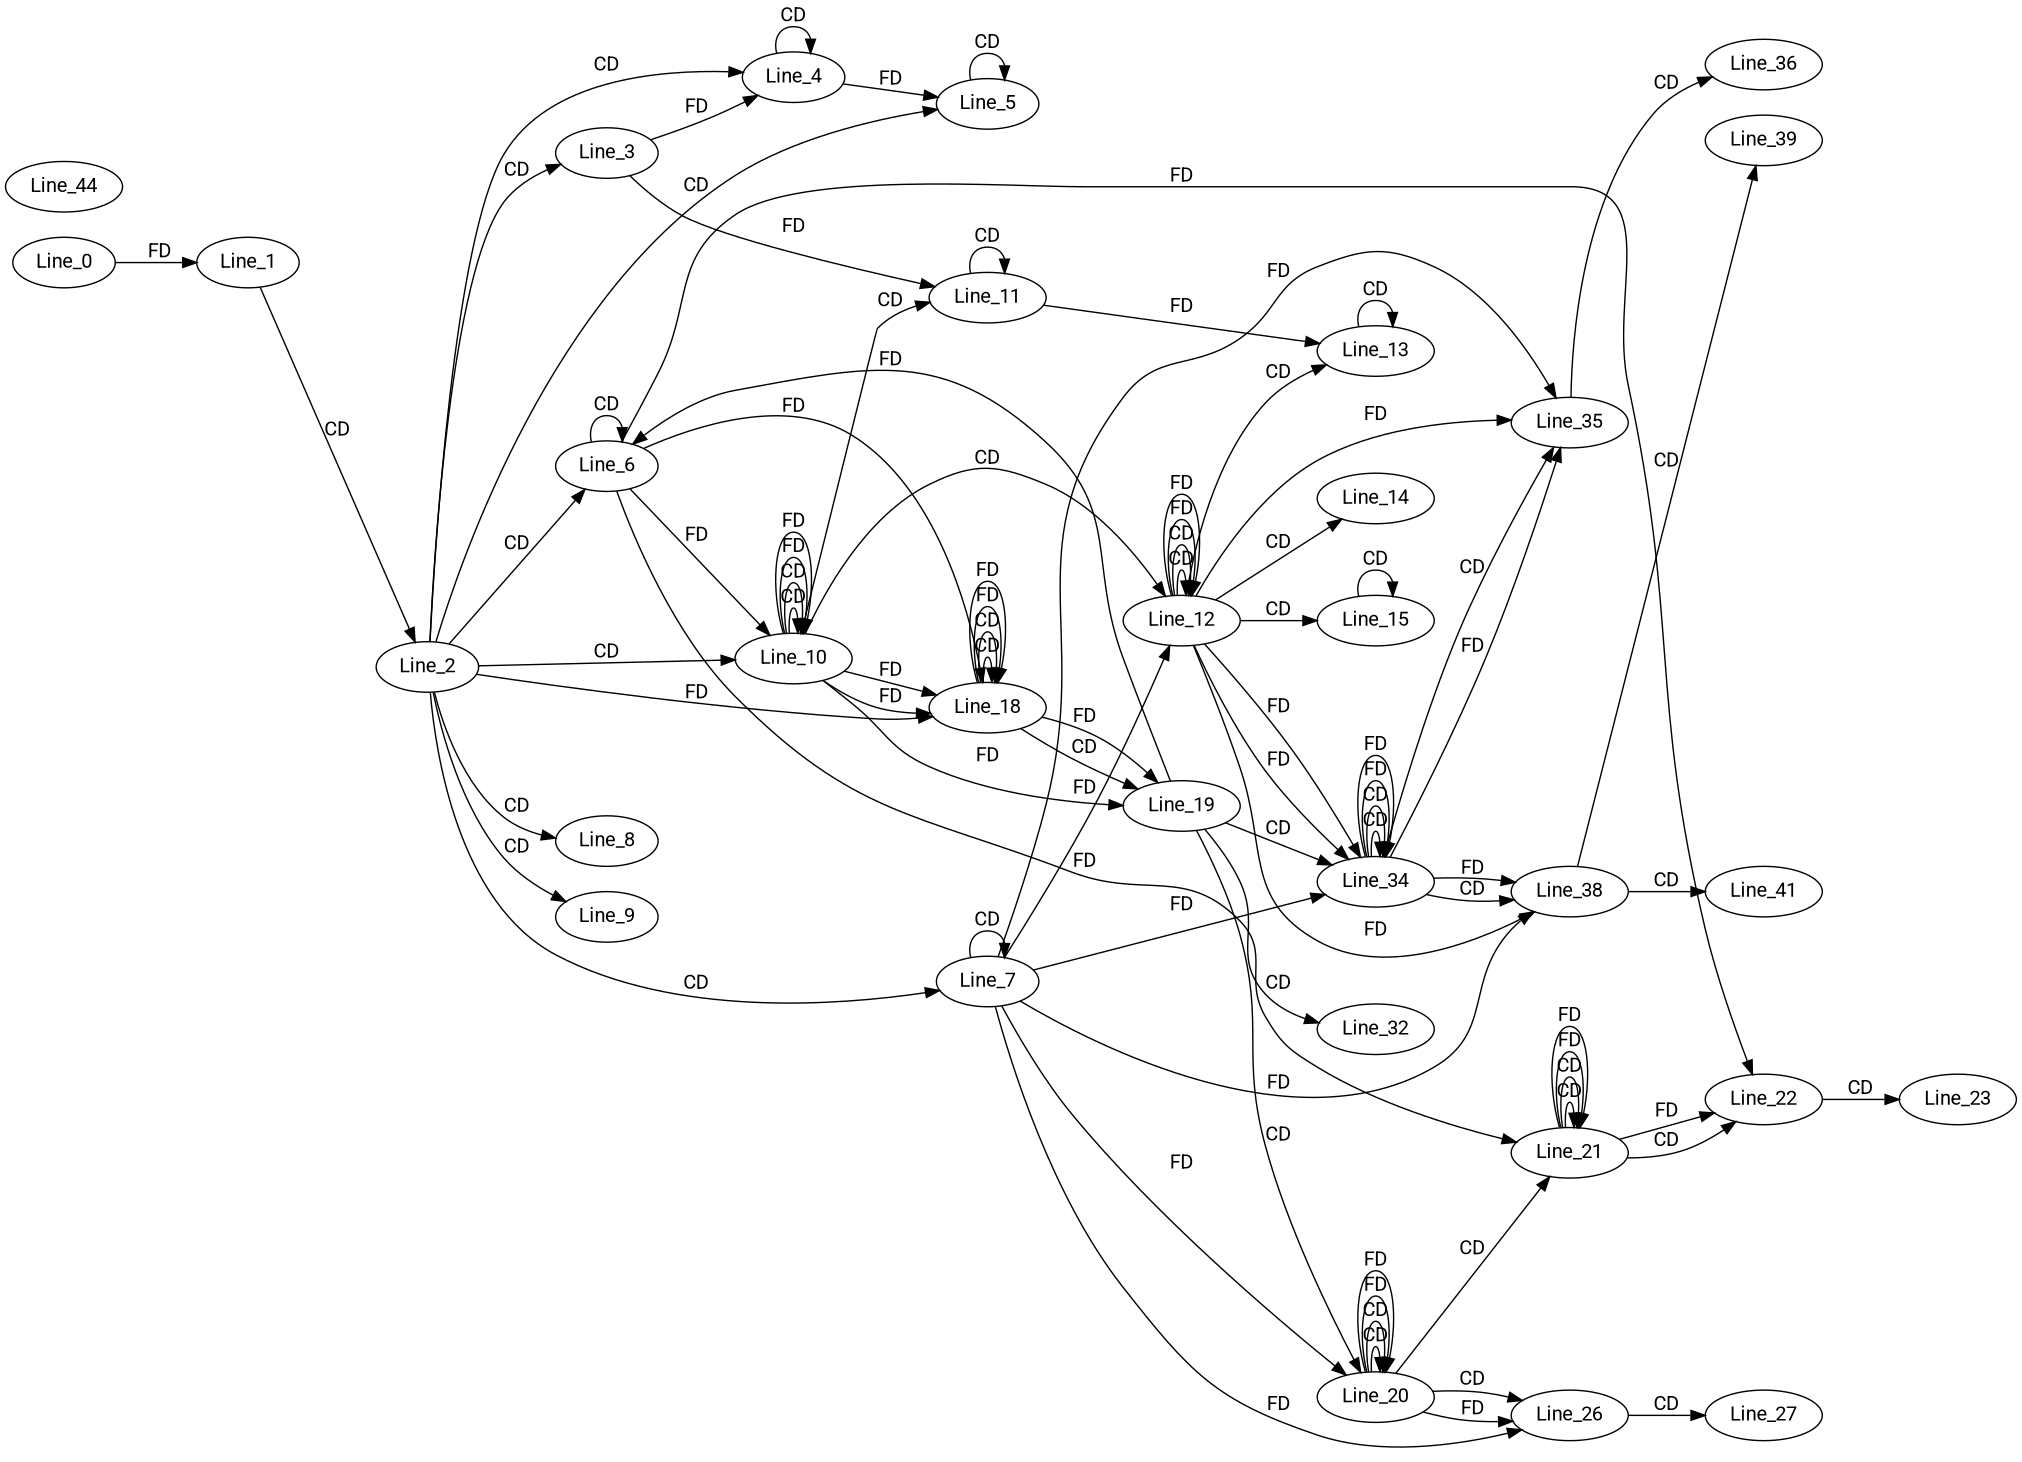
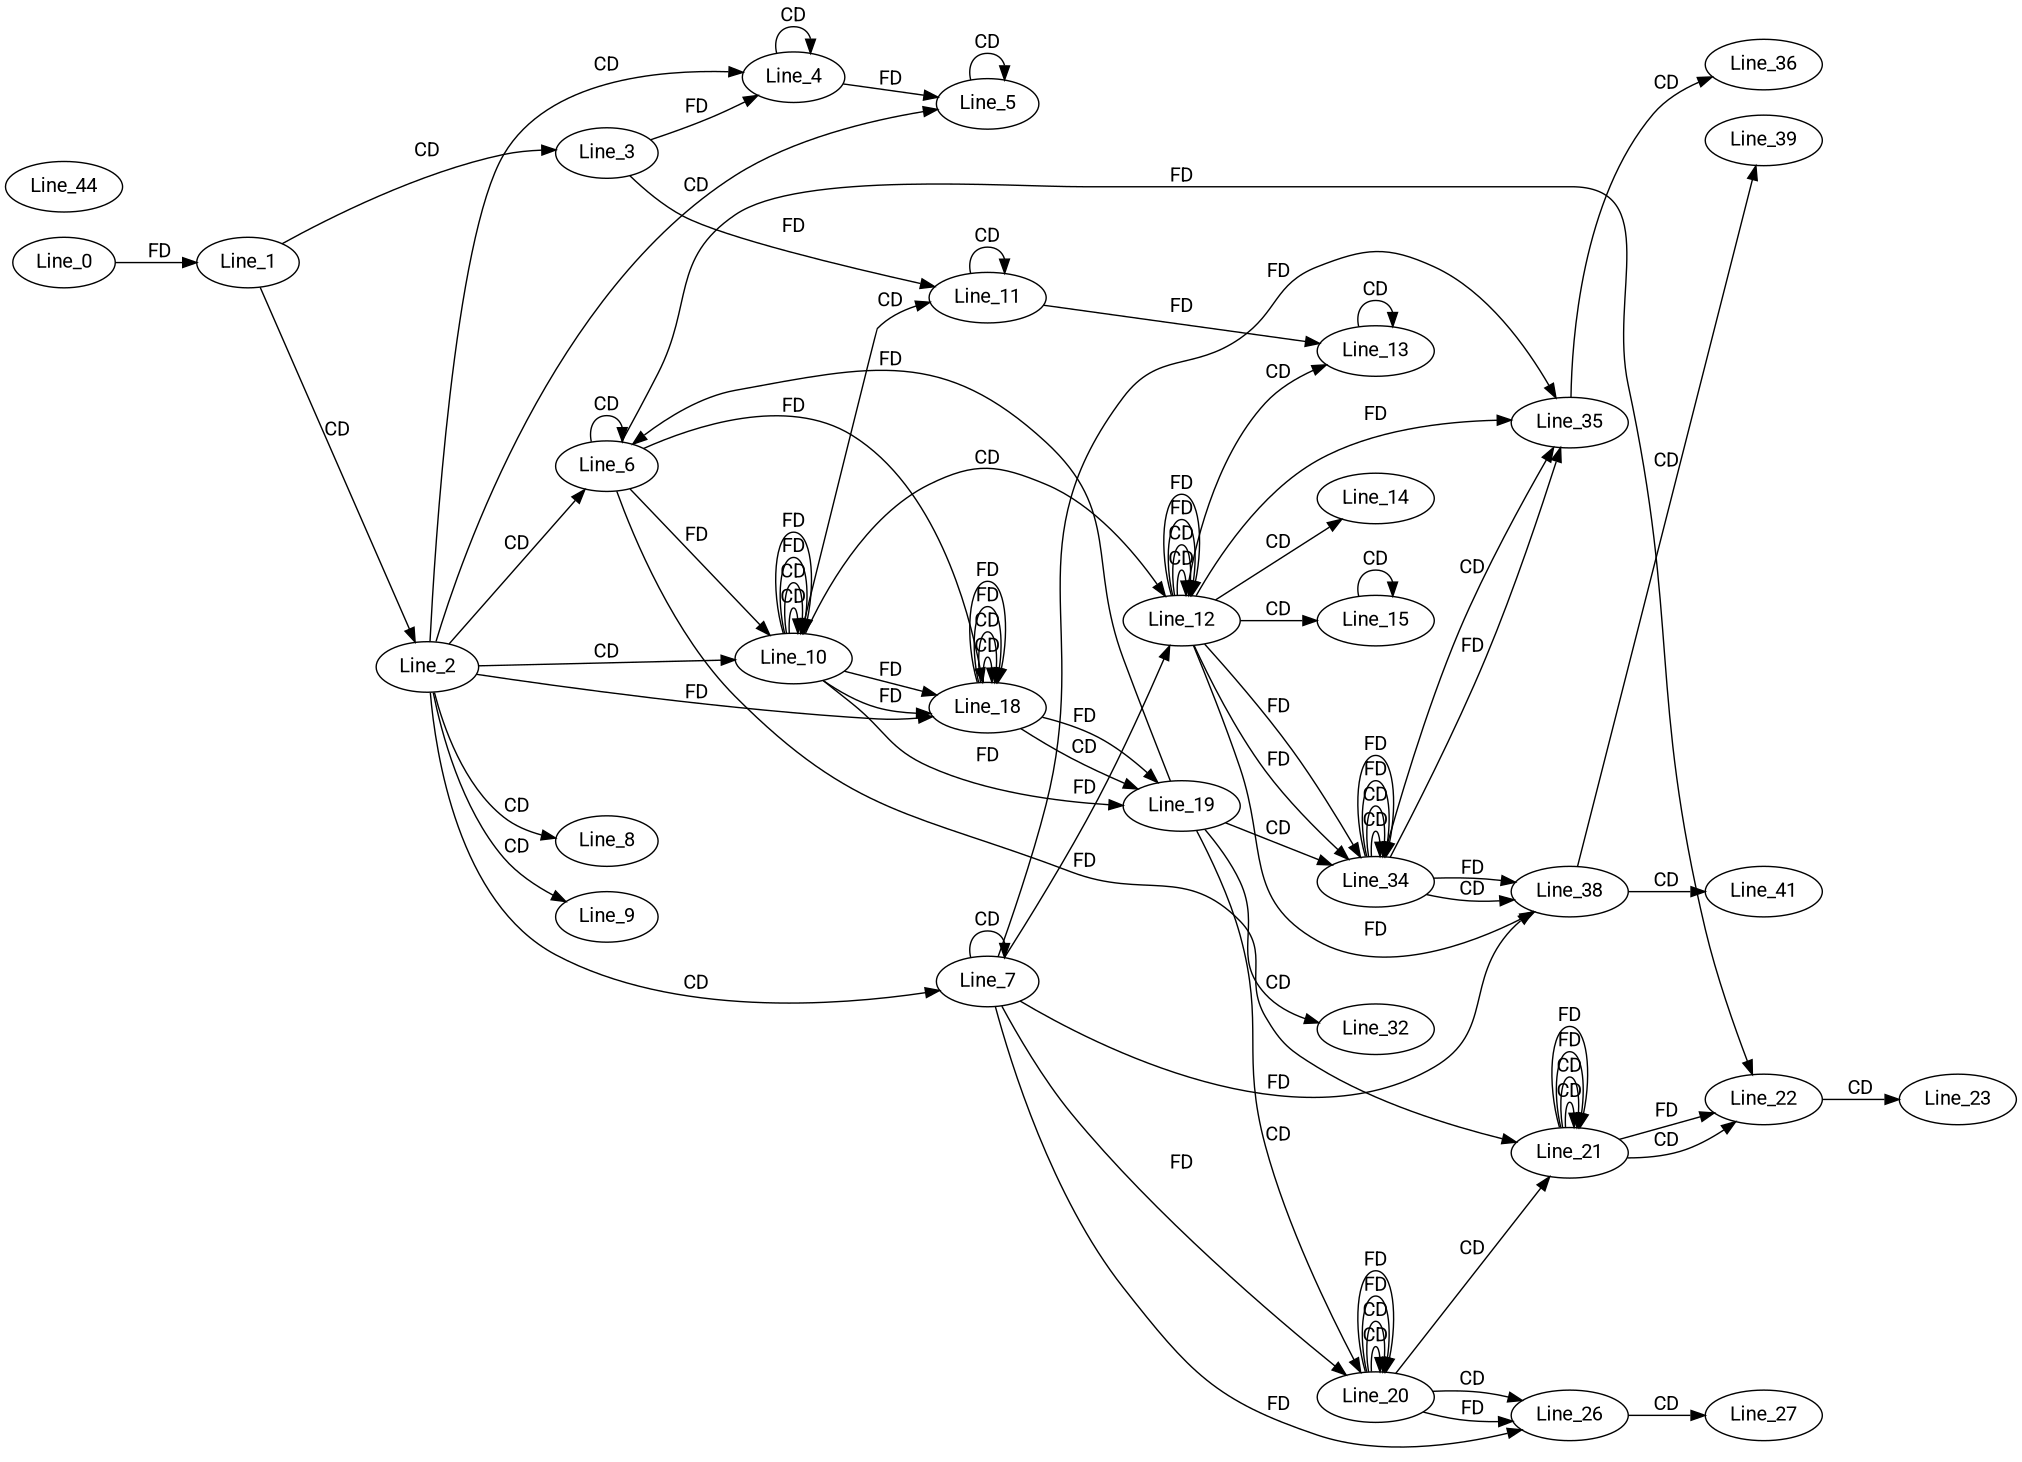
(452, 391) -> (408, 184)
(1172, 934) -> none
